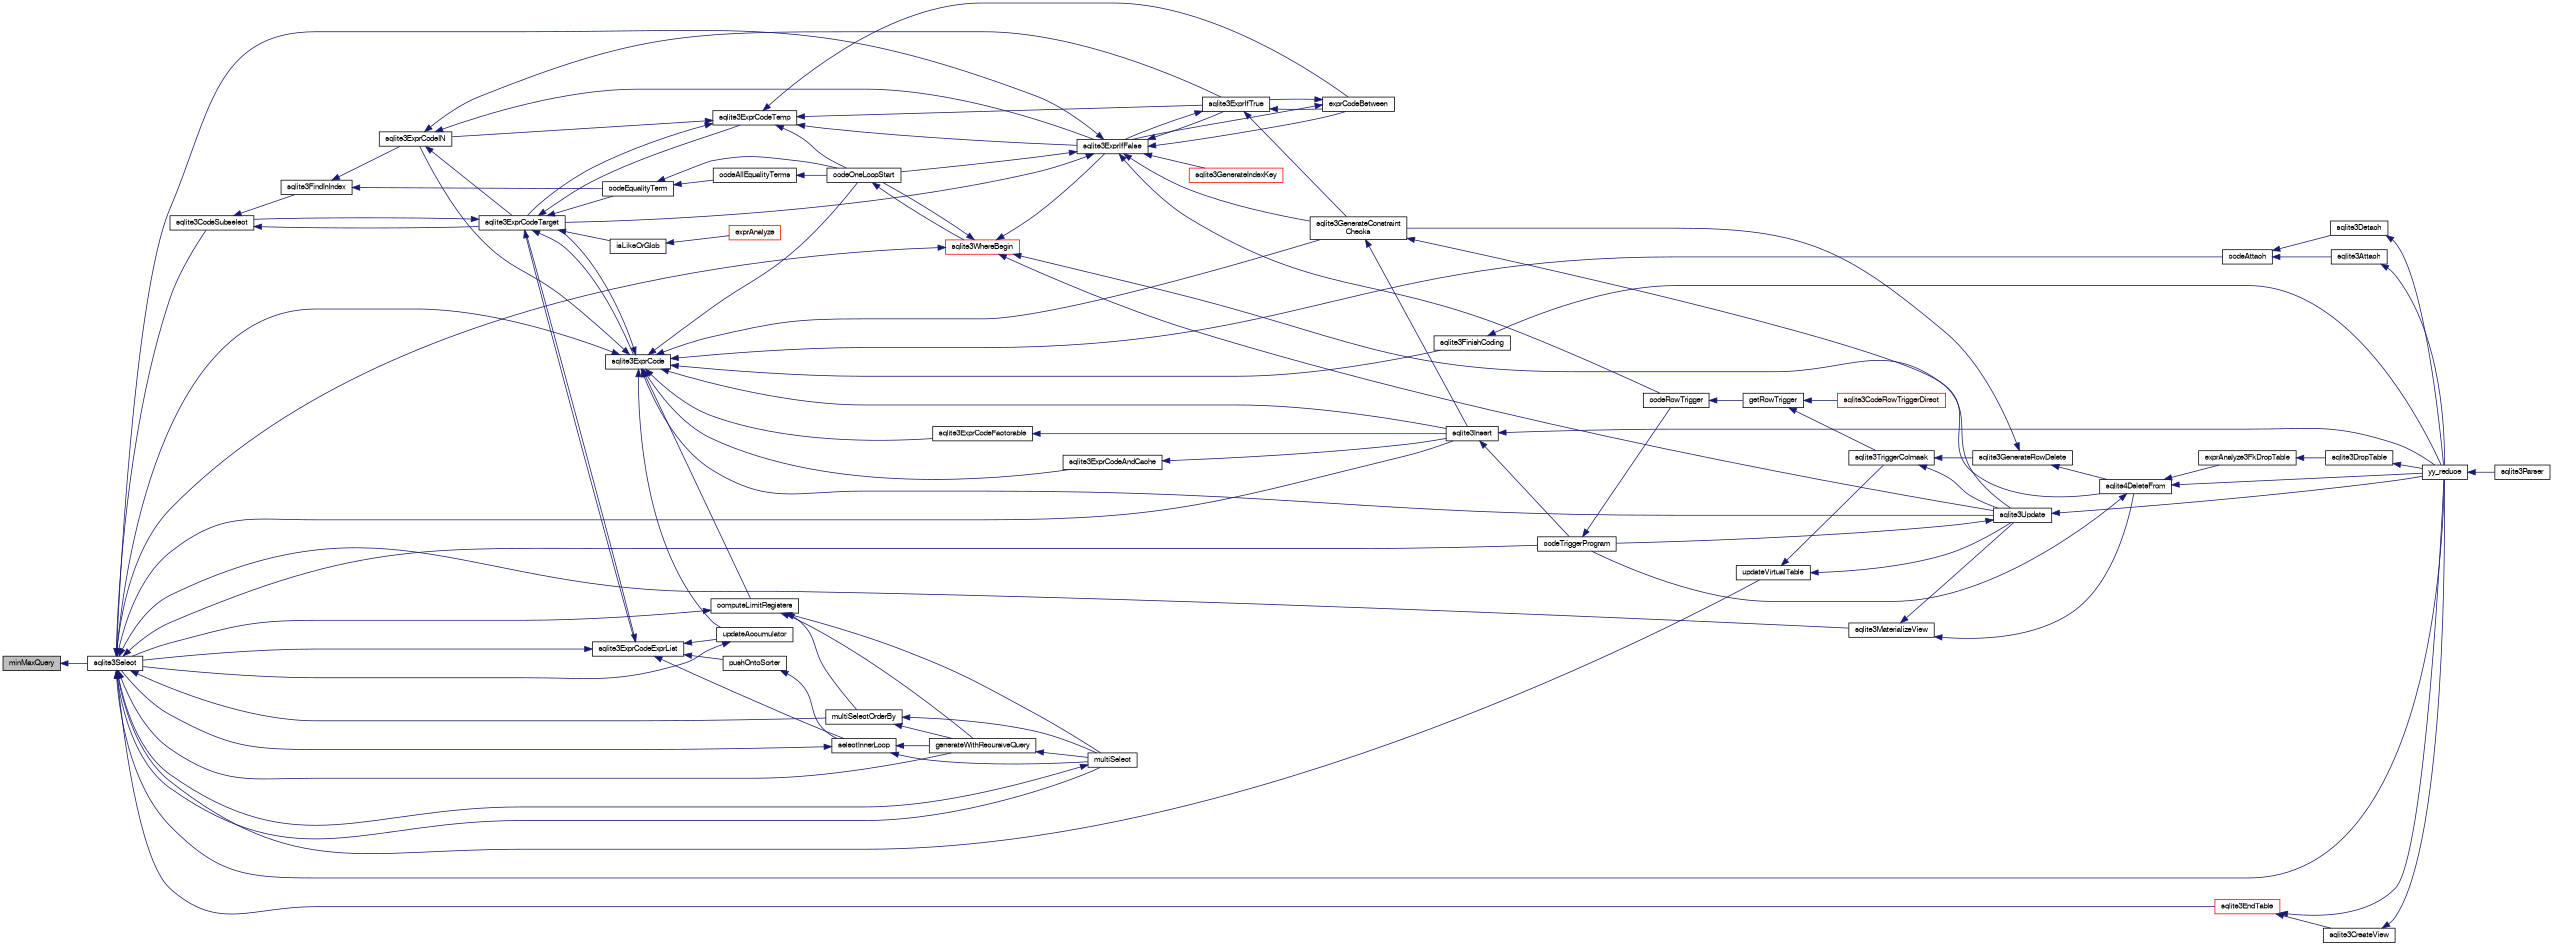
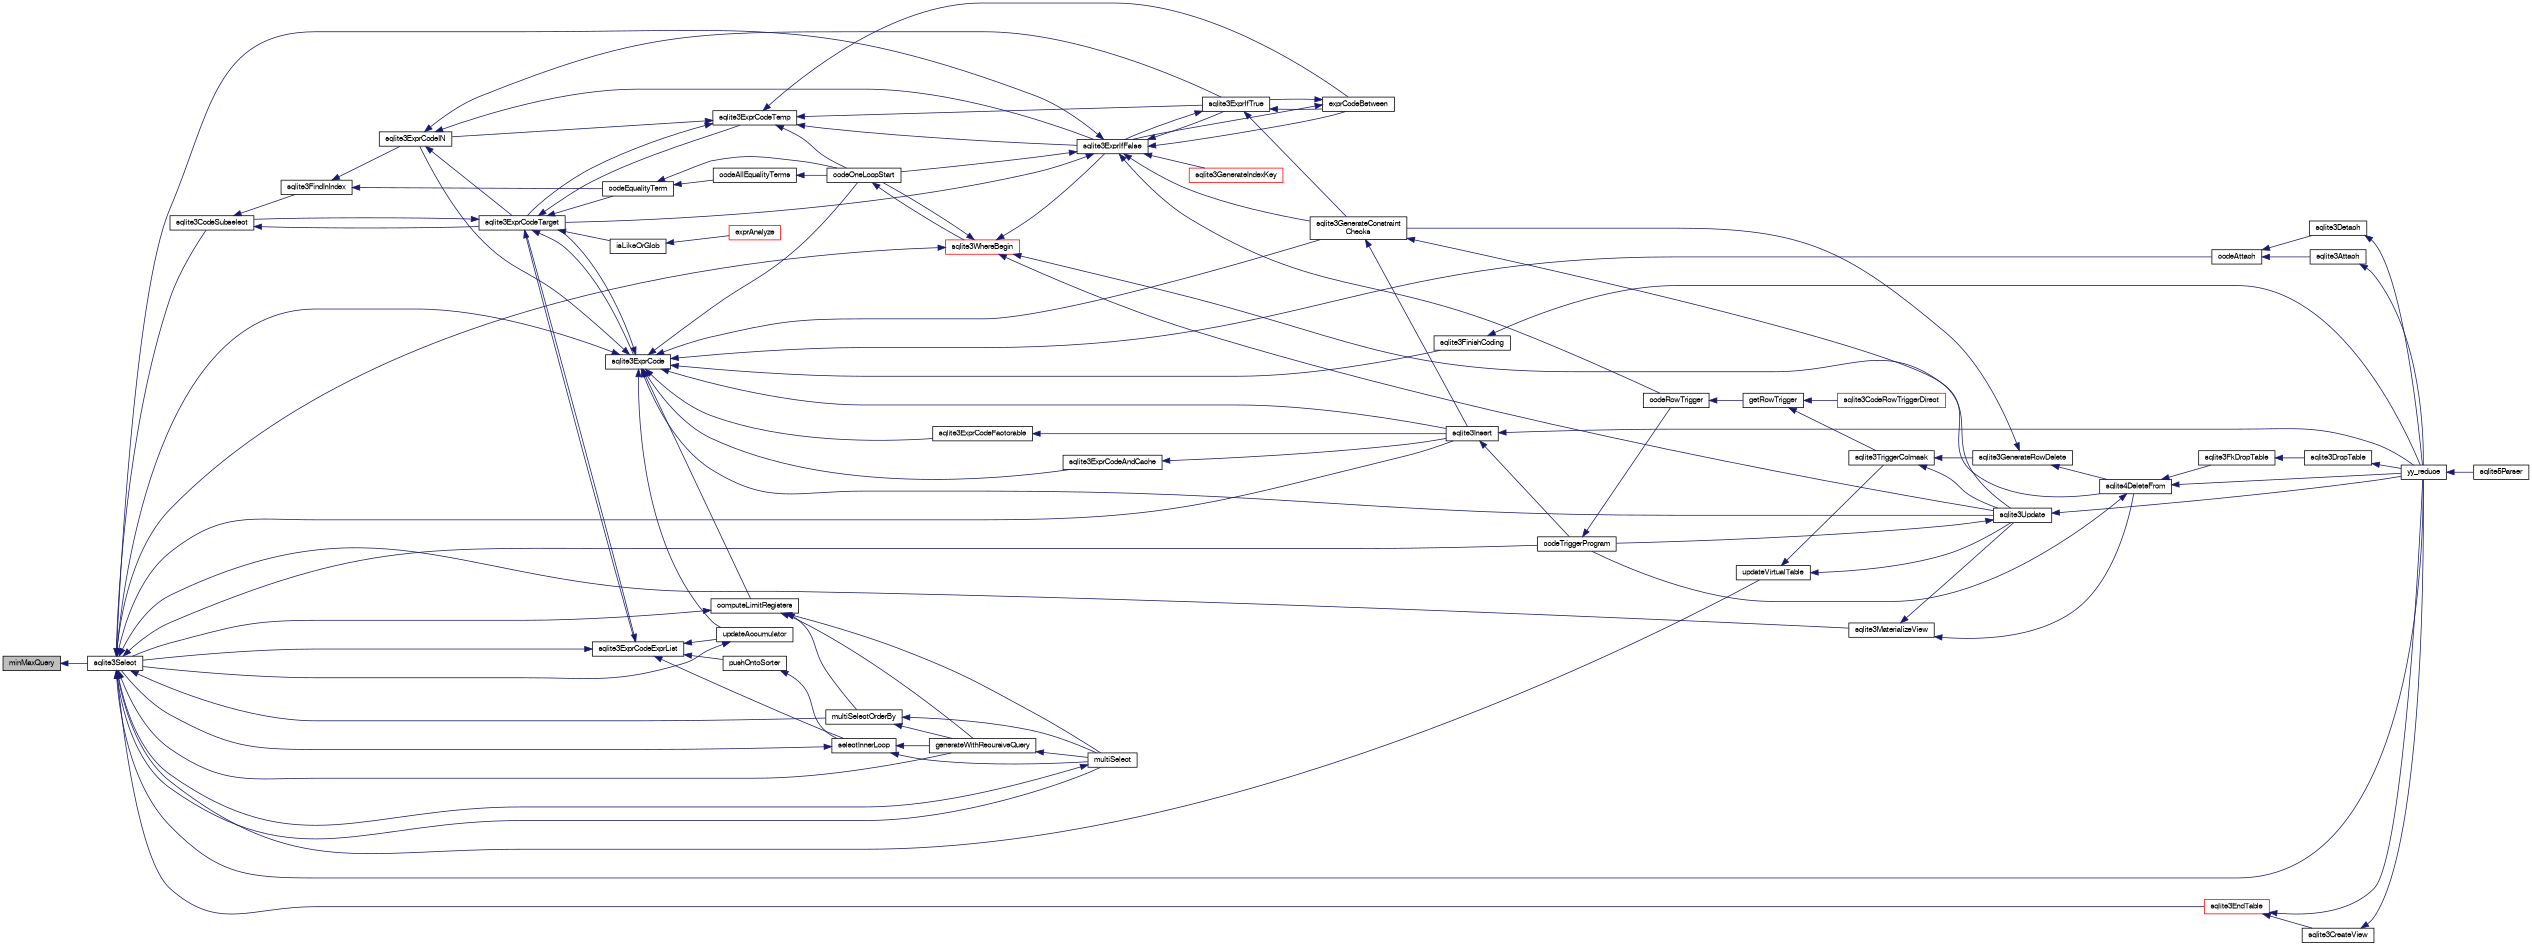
(2247, 458) -> (2237, 458)
(2522, 472) -> (2501, 472)
